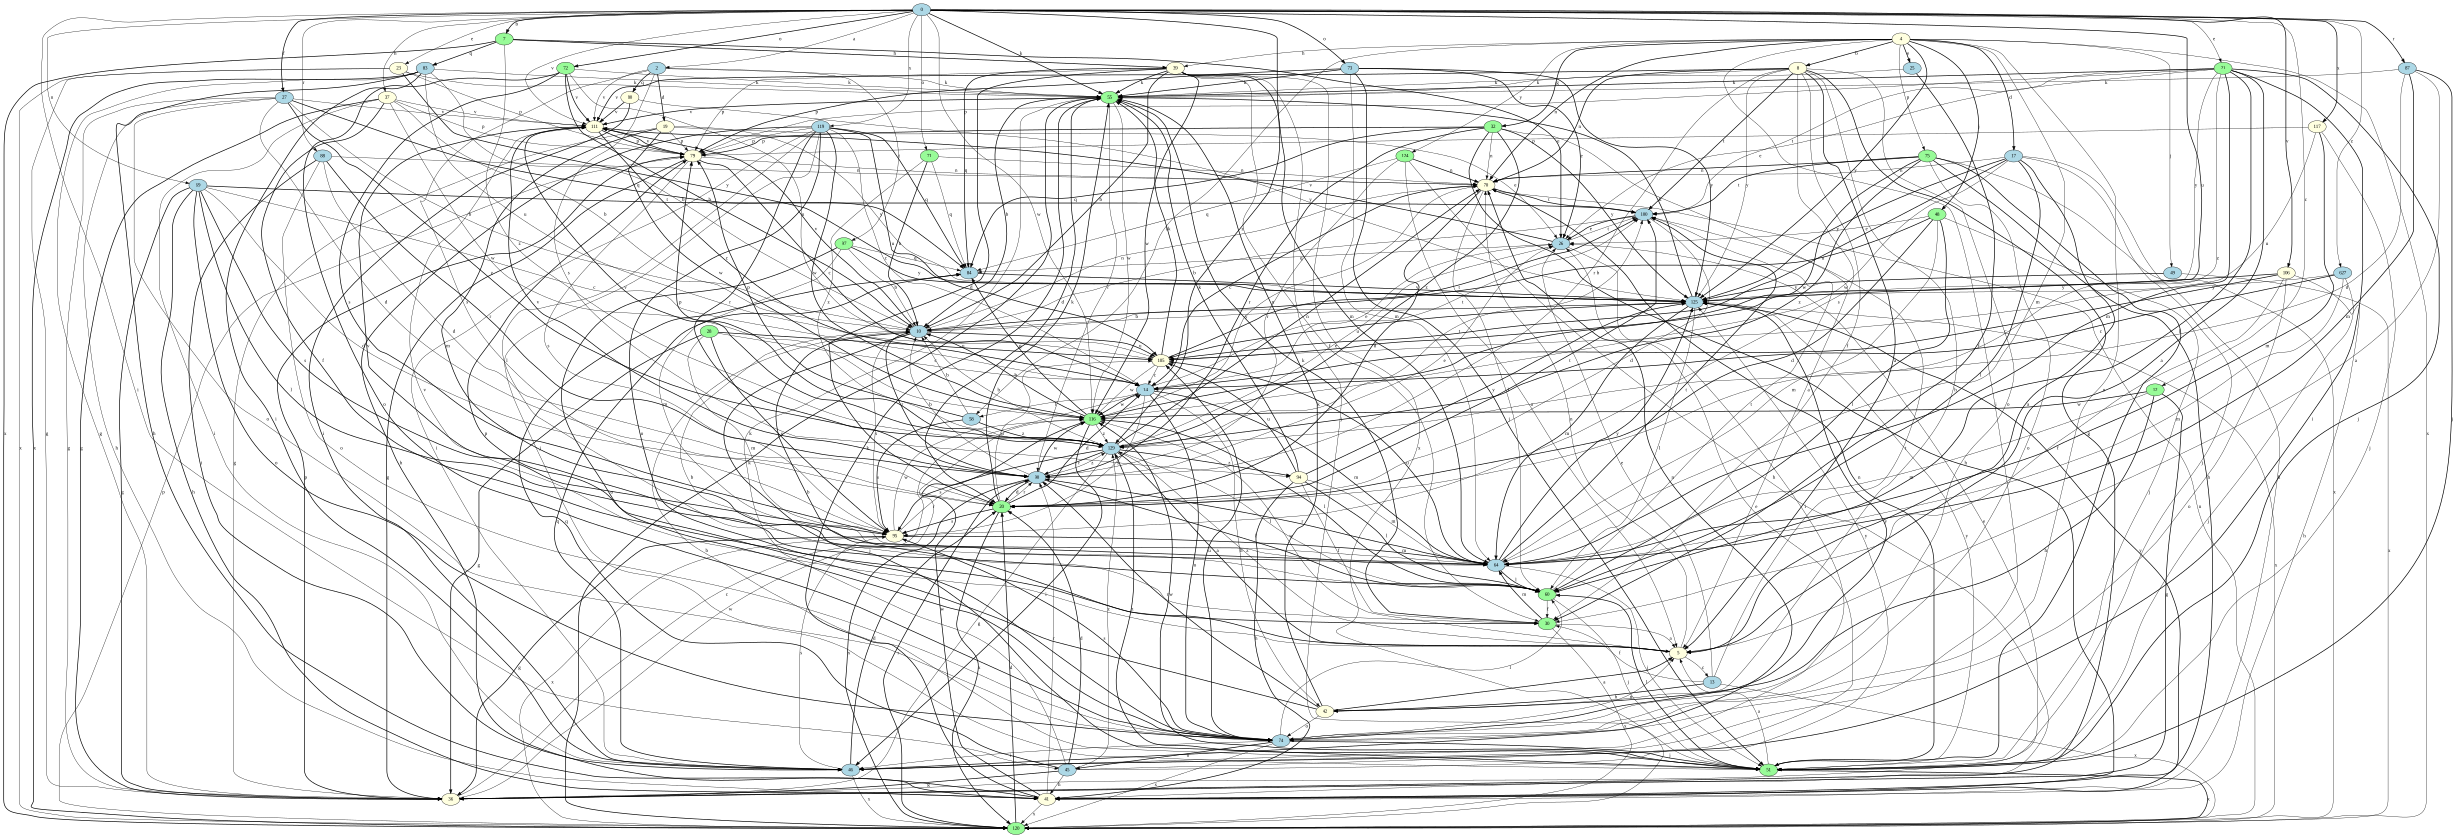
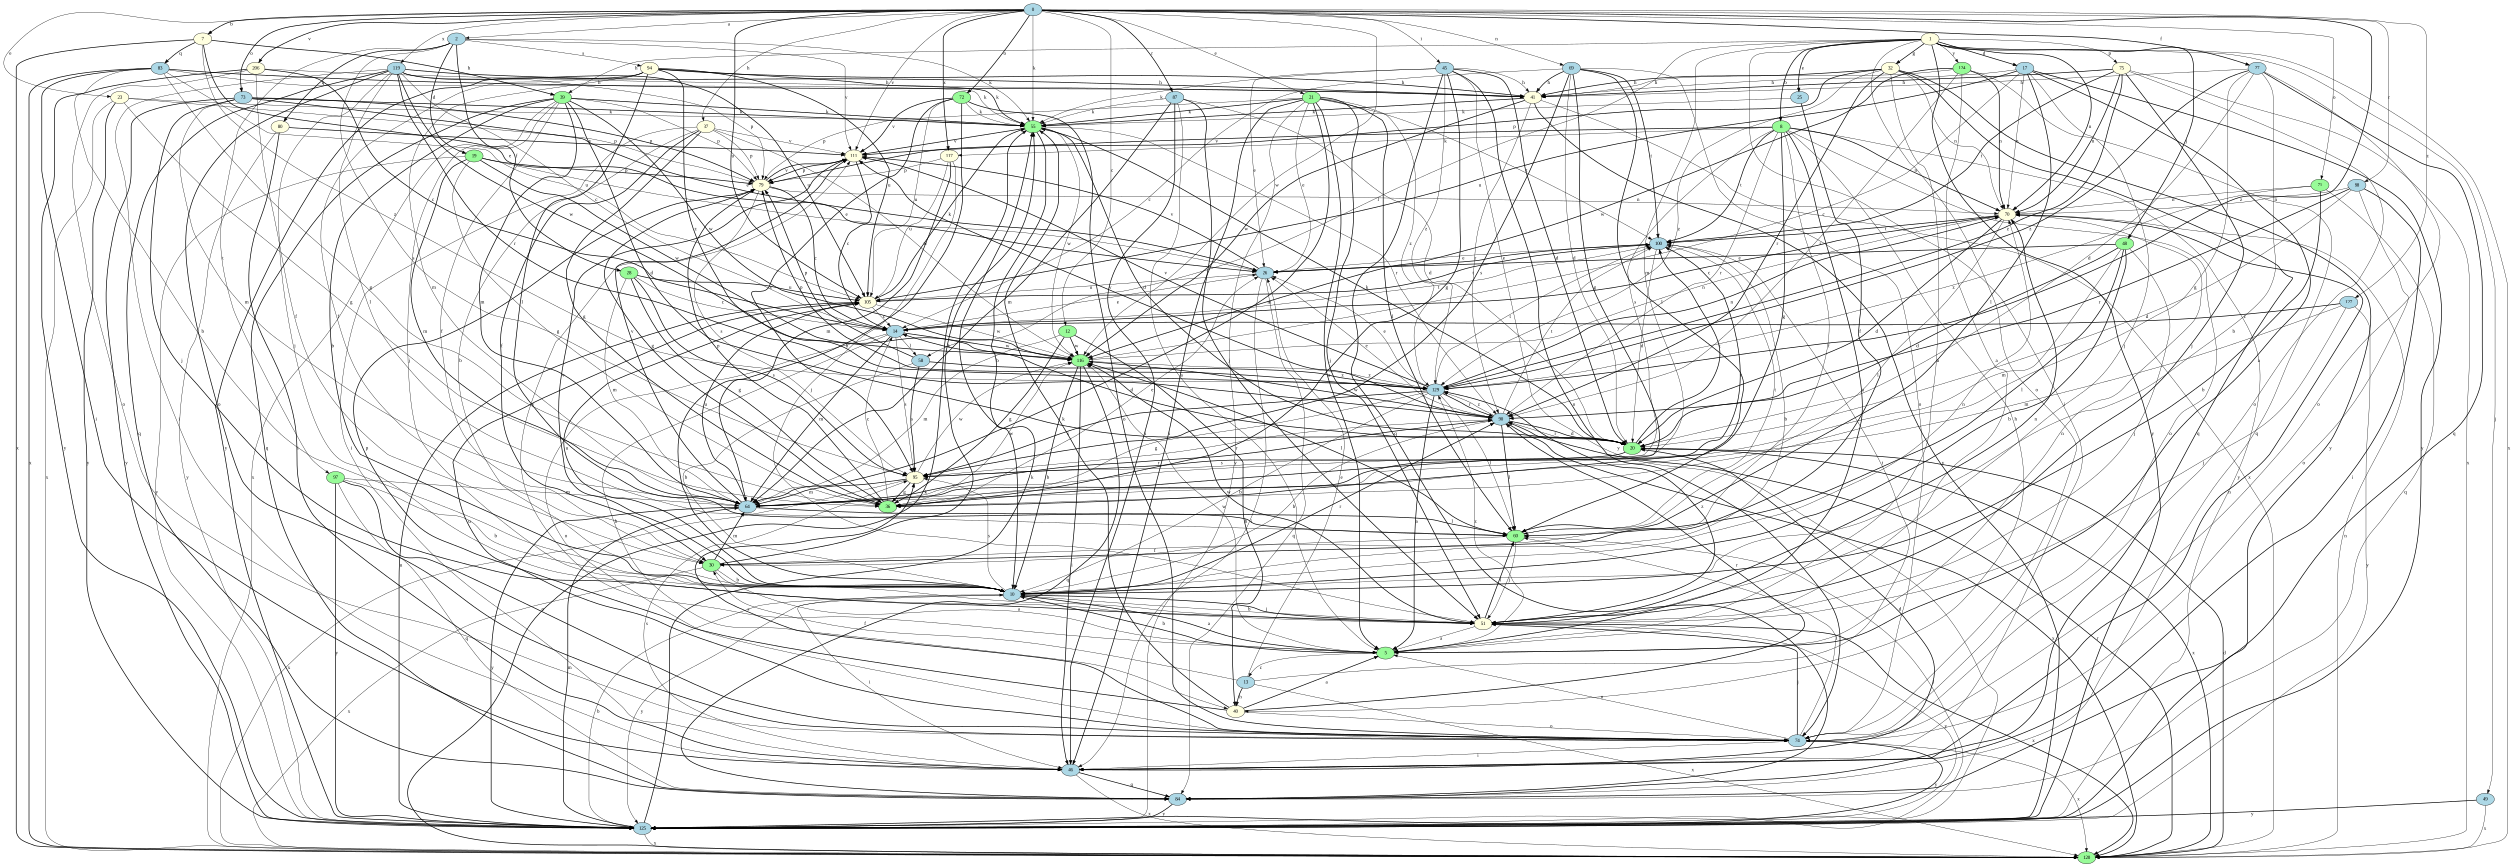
(504, 39) -> (203, 39)
(1901, 39) -> (1930, 39)
(1014, 53) -> (1033, 67)
(1175, 68) -> (562, 97)
(1798, 68) -> (1781, 127)
(1455, 83) -> (1367, 142)
(452, 116) -> none
(665, 127) -> (474, 156)
(1493, 127) -> (1890, 68)
(678, 141) -> (609, 172)
(1927, 156) -> (2122, 68)
none -> (515, 157)
(1608, 229) -> (1463, 258)
(1760, 237) -> (1696, 257)
(2286, 273) -> (256, 68)
(2343, 273) -> (2349, 302)
(1846, 288) -> (1824, 214)
none -> (1559, 315)
(1367, 330) -> (1677, 230)
(1542, 336) -> (1531, 232)
(1025, 389) -> (1068, 287)
none -> (1148, 420)
(1203, 461) -> (893, 368)
(1189, 593) -> (933, 681)
none -> (1197, 626)
(1638, 638) -> none
(606, 643) -> (1894, 283)
none -> (829, 652)
(1678, 653) -> (1386, 653)
(1325, 712) -> (1236, 712)
(1176, 755) -> (1591, 434)
(1769, 770) -> (1483, 624)
(59, 777) -> none
(451, 799) -> (888, 507)
